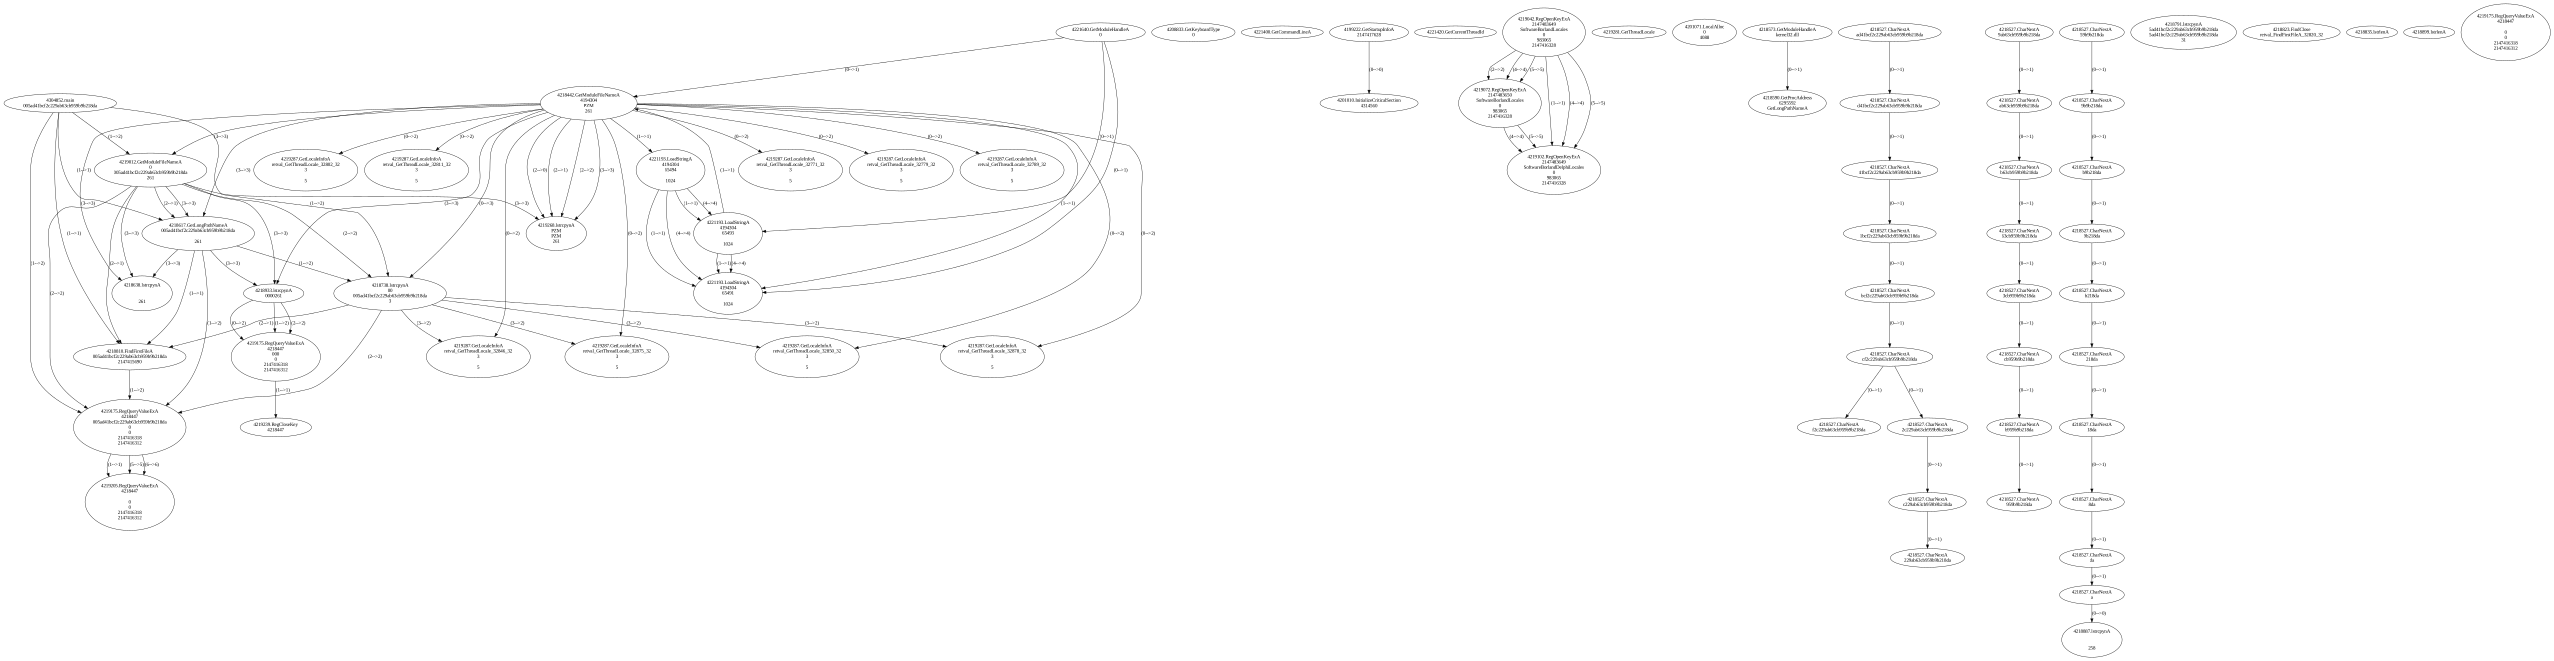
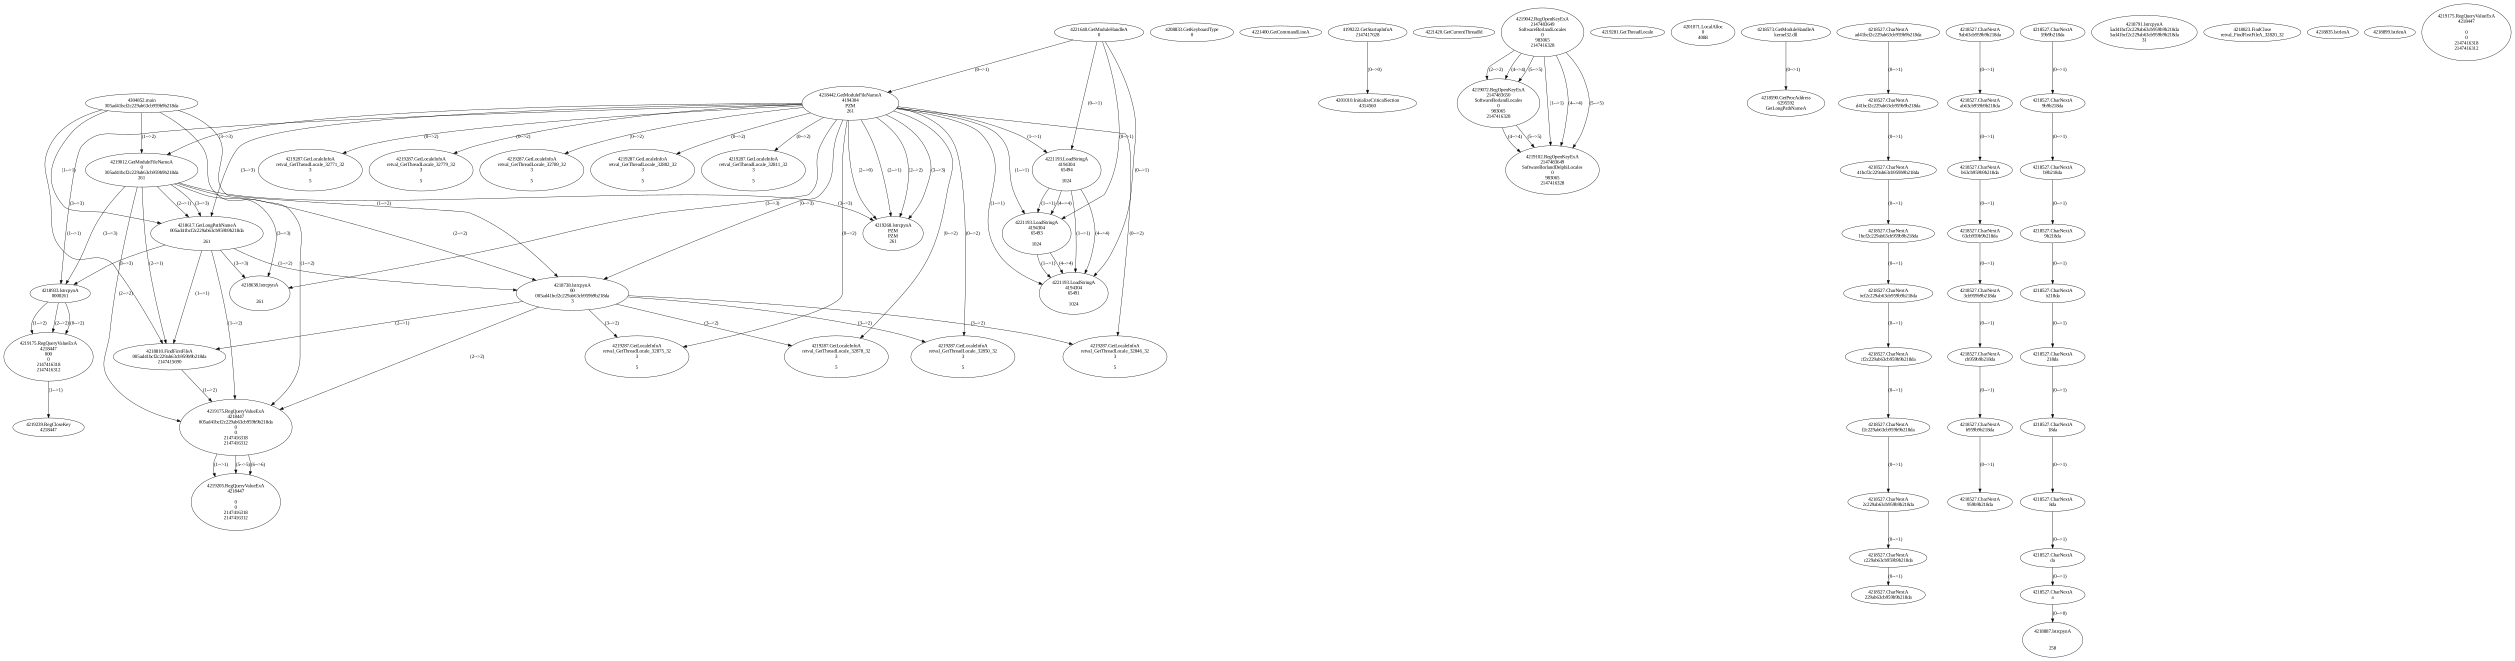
none -> (1085, 94)
(704, 142) -> (988, 128)
(1908, 390) -> (1888, 463)
